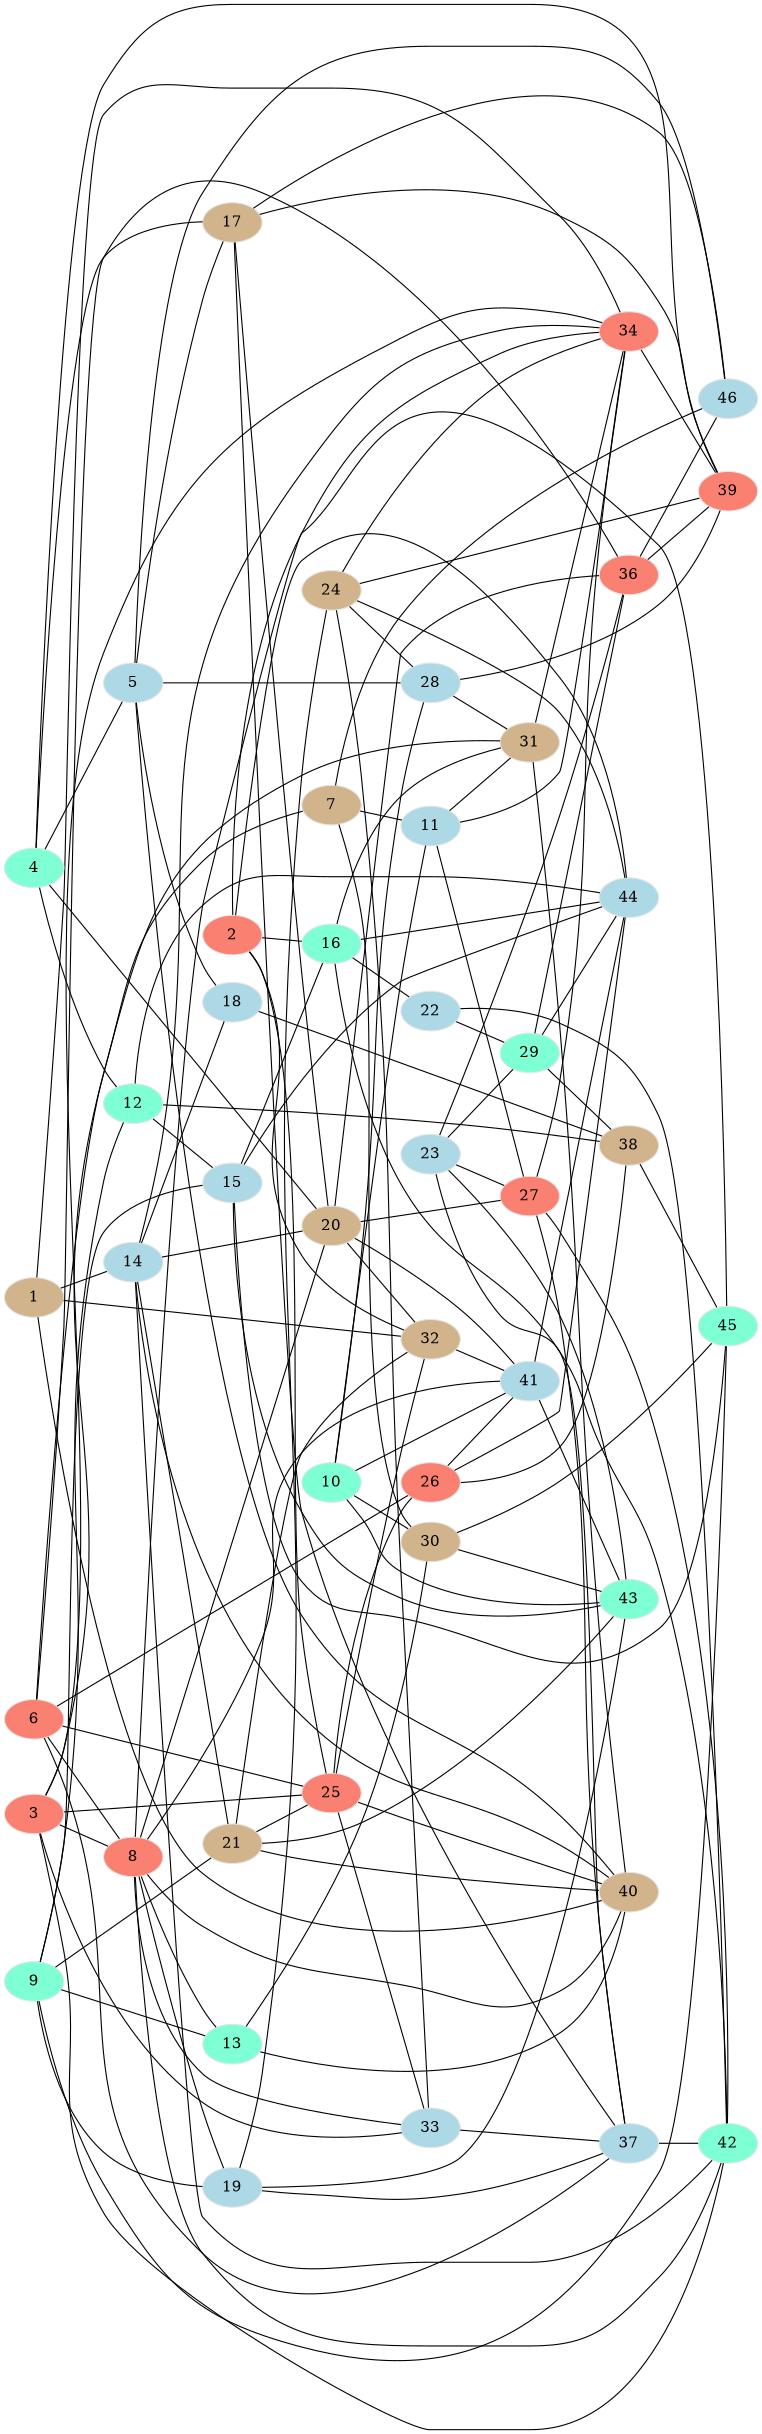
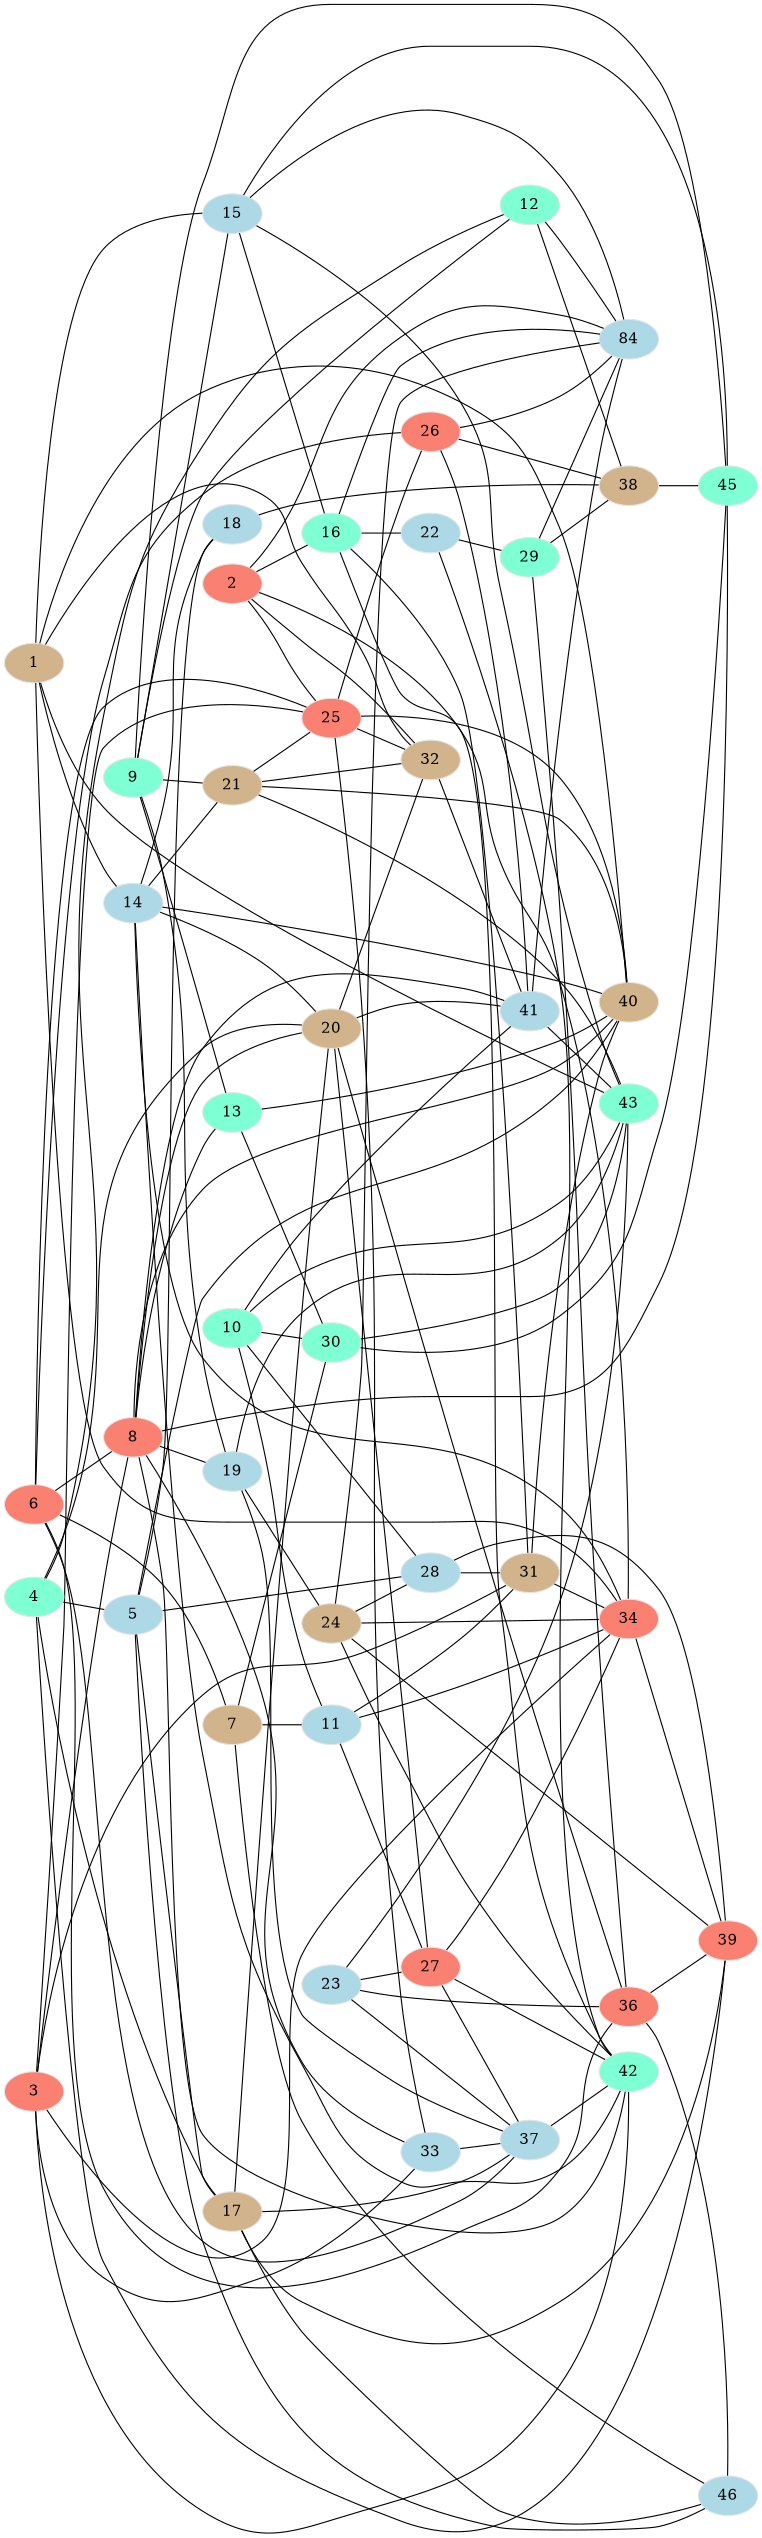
(629, 898) -> (629, 339)
none -> (299, 939)
(480, 1103) -> none
(192, 1151) -> (58, 388)
(391, 1283) -> (454, 1864)
(431, 1542) -> (332, 1343)
